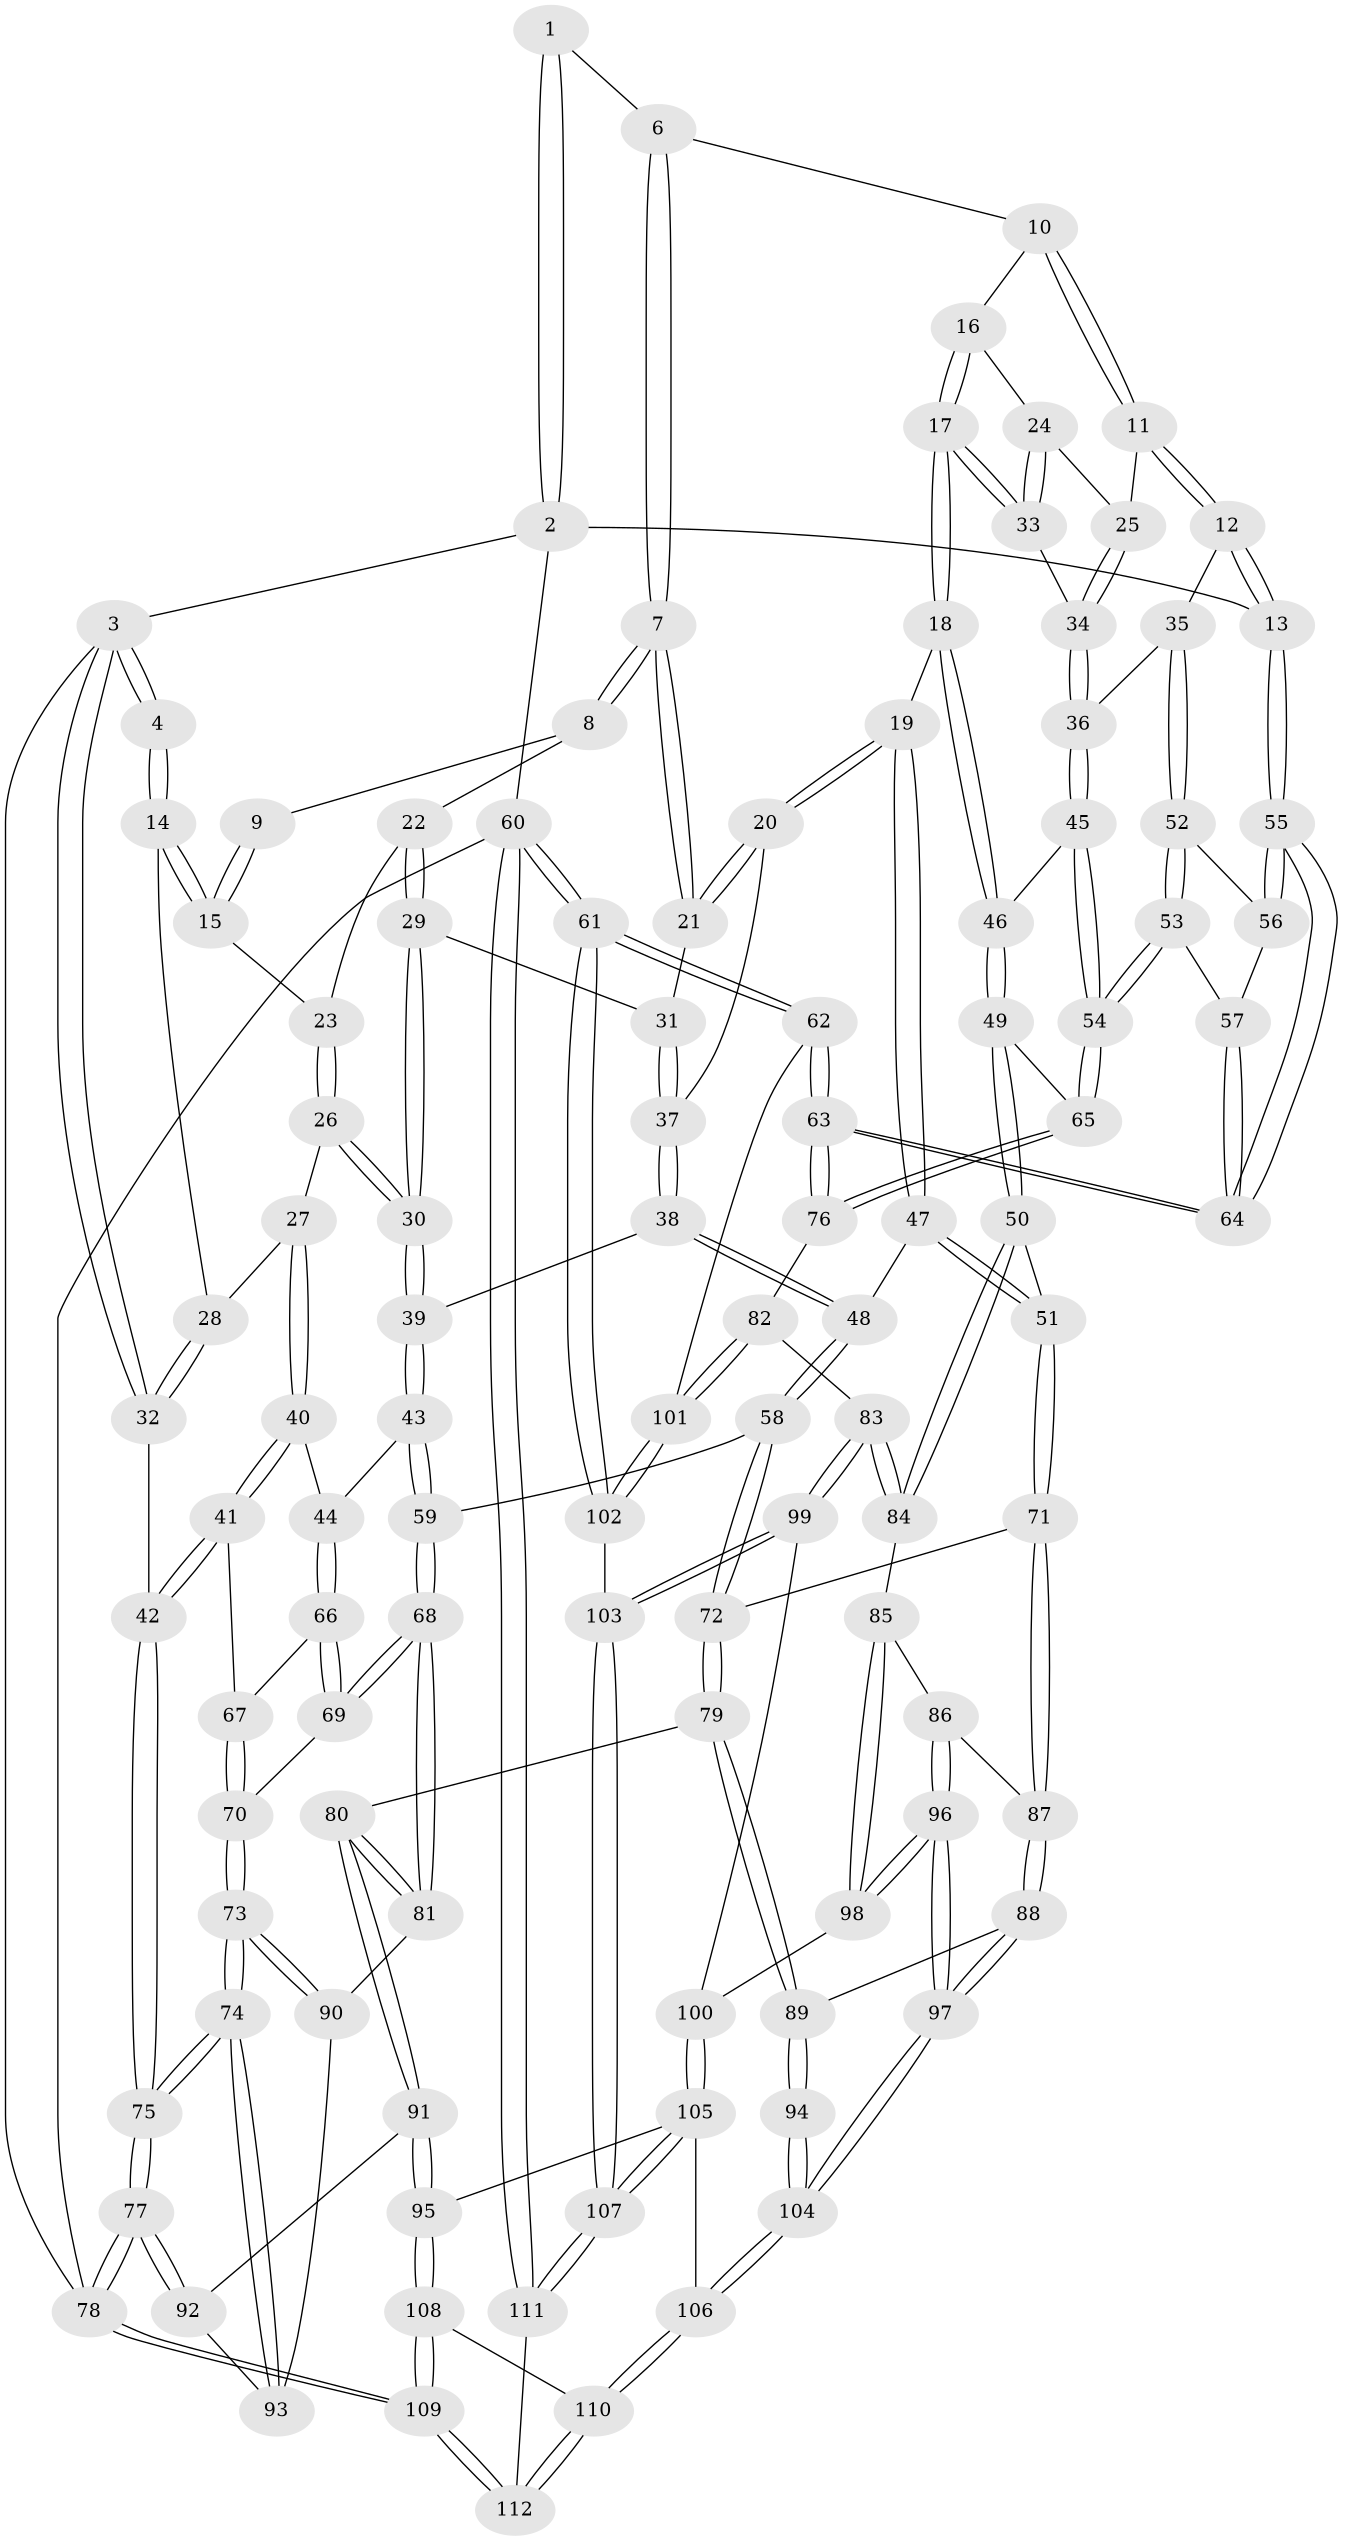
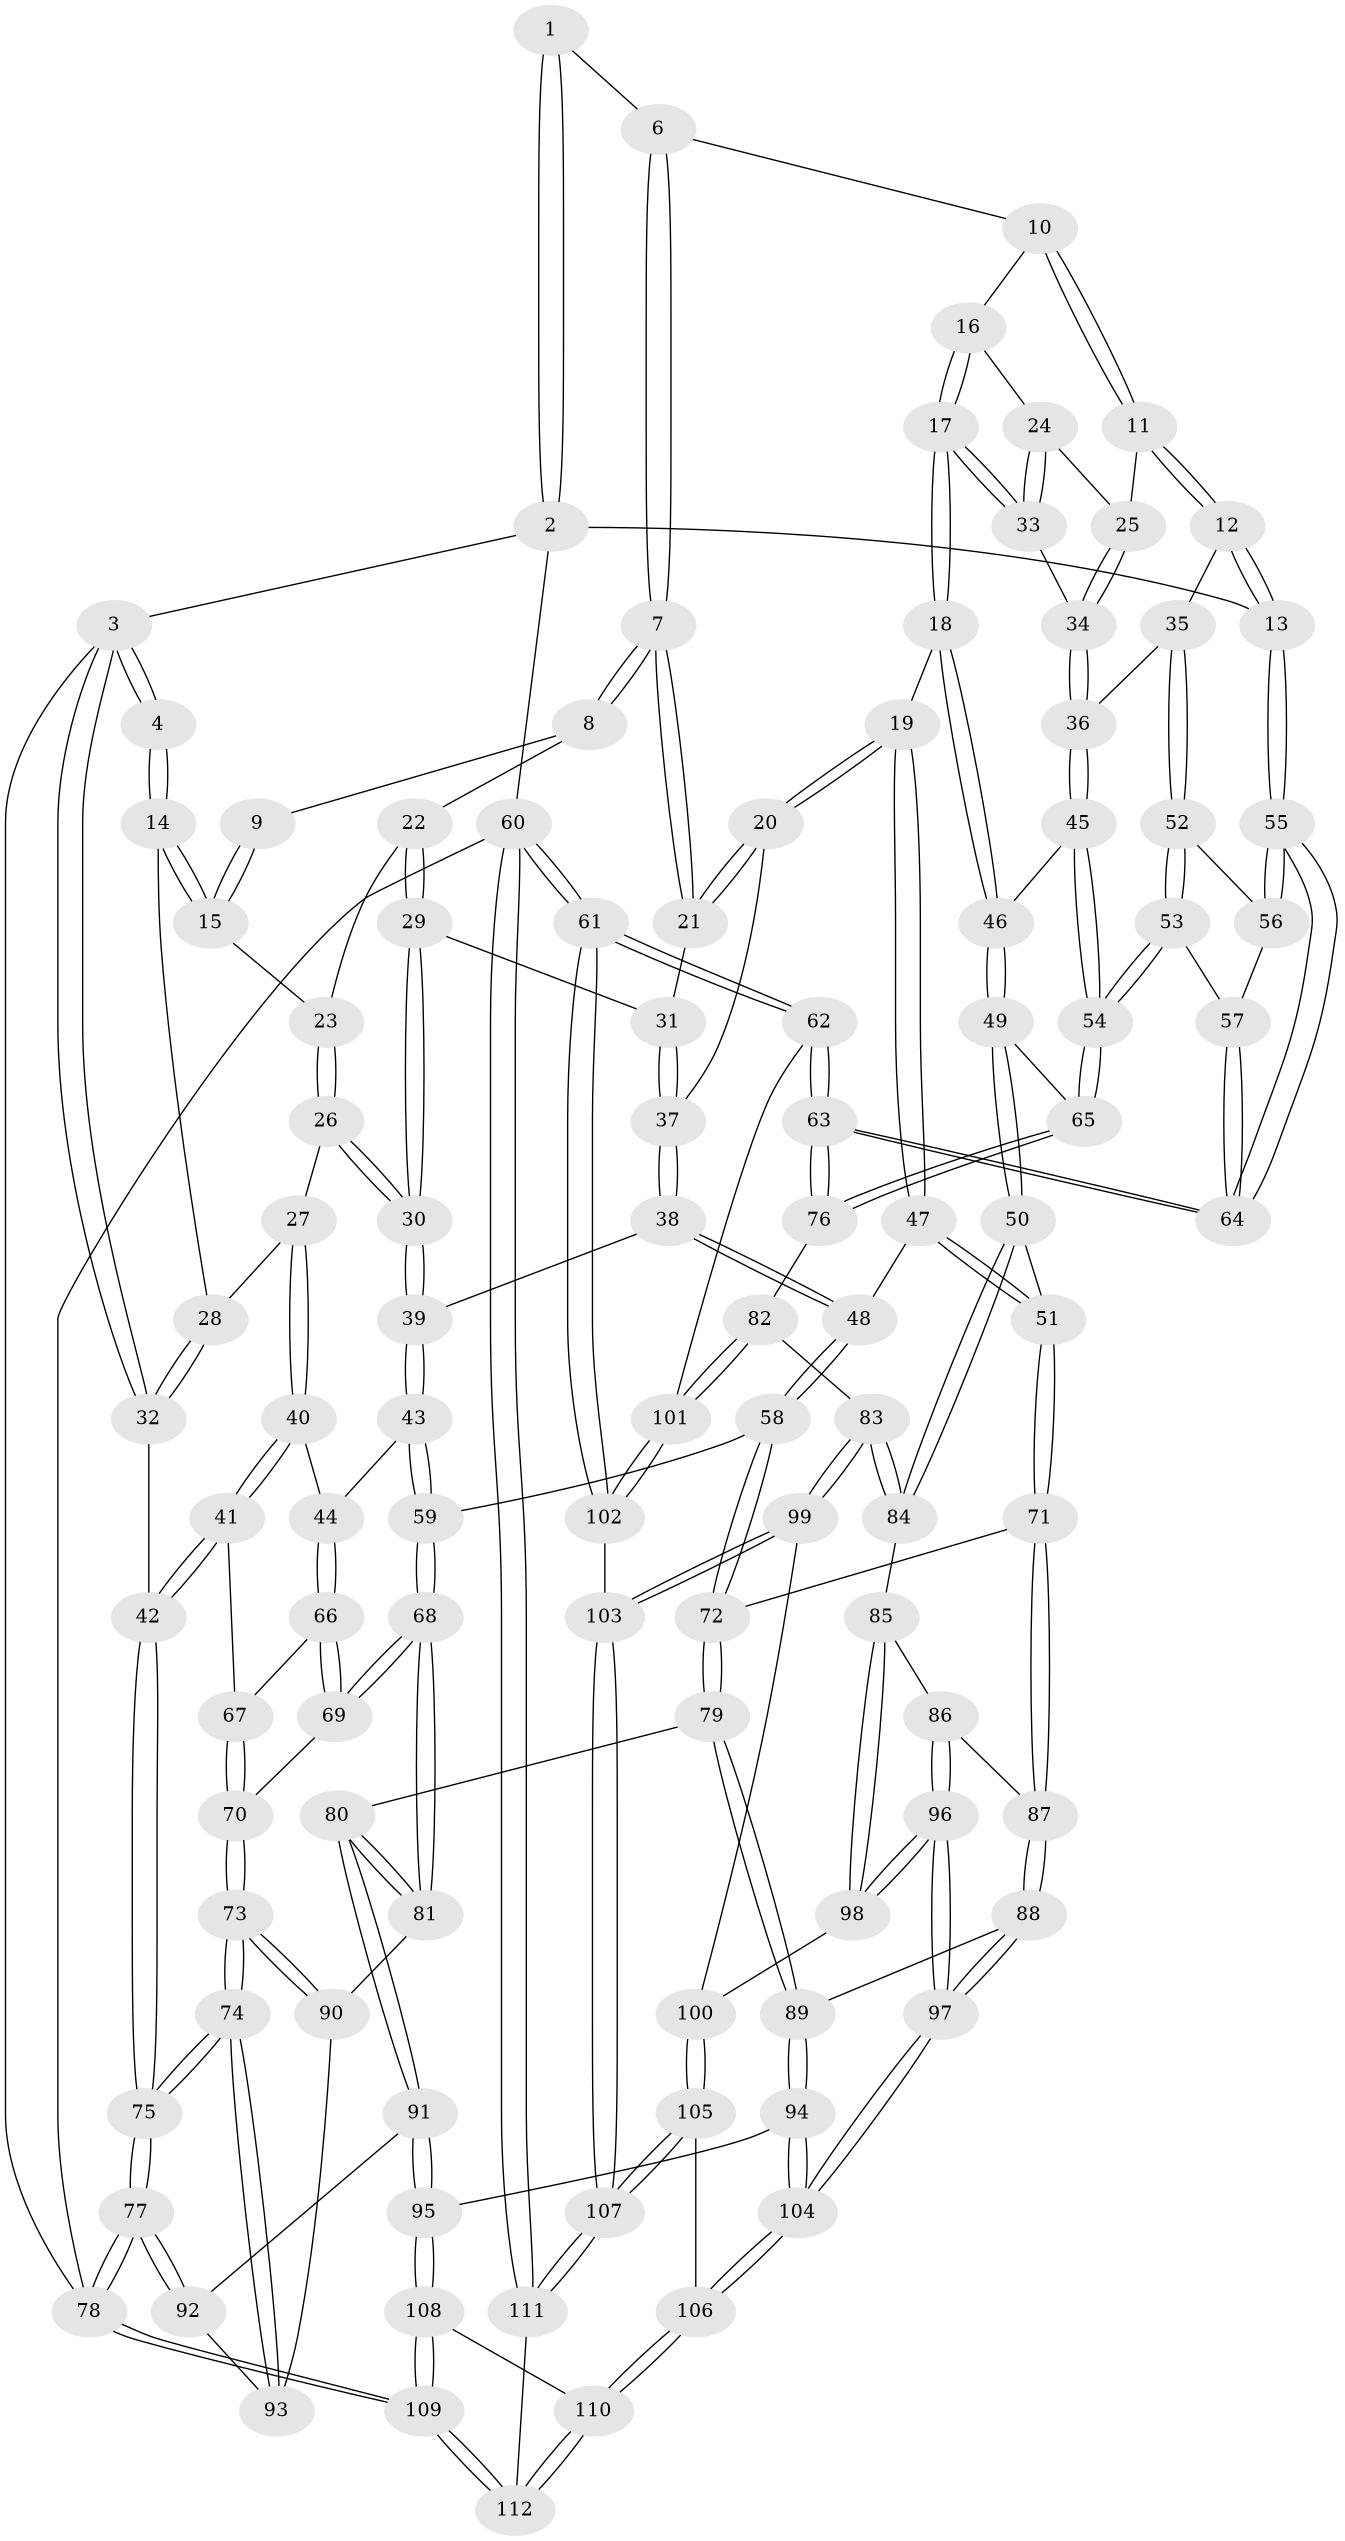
(559, 2163) -> (584, 2179)
